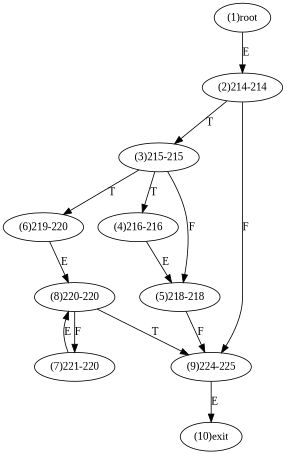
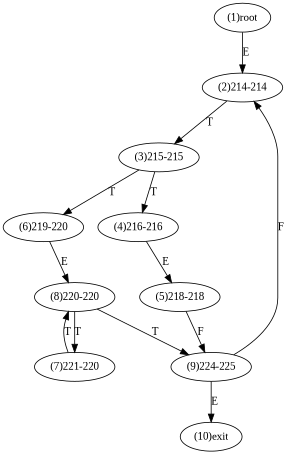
(187, 221) -> none
(242, 226) -> (278, 238)
(68, 332) -> (68, 332)
(78, 332) -> (78, 332)
